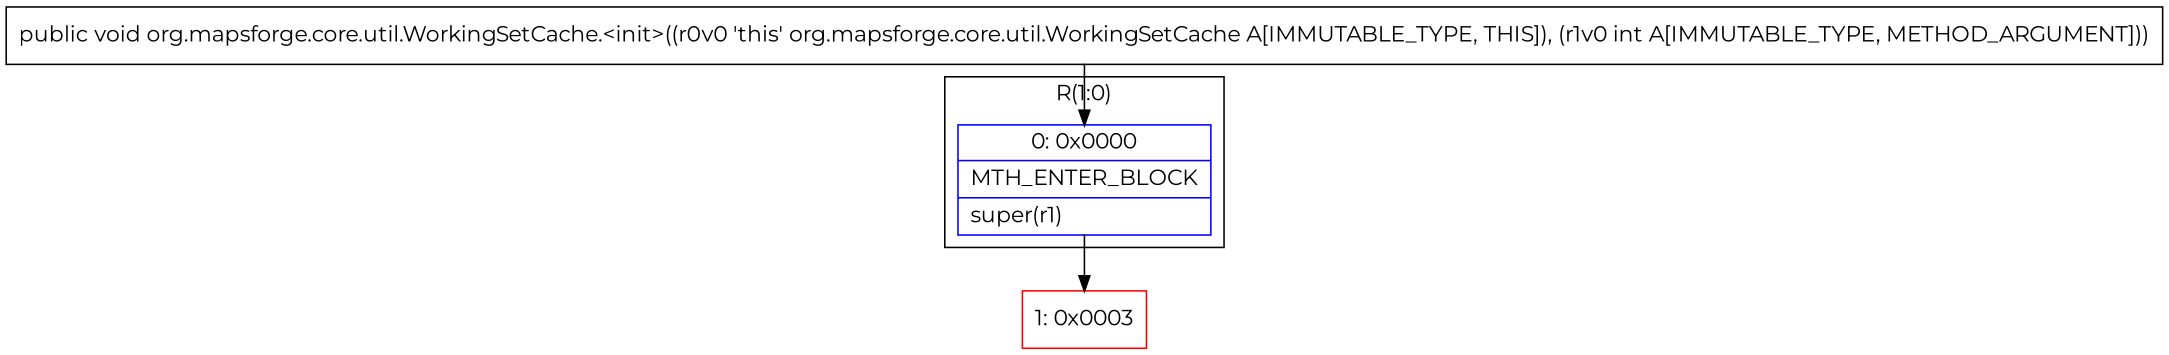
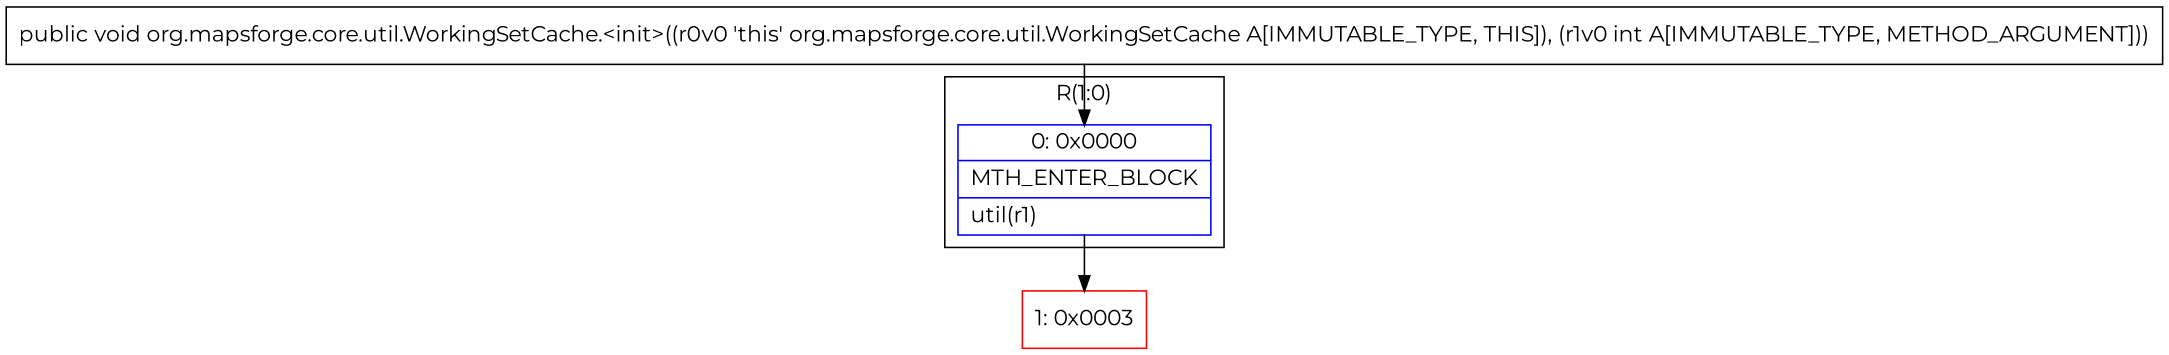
(1017, 216) -> (1004, 216)
